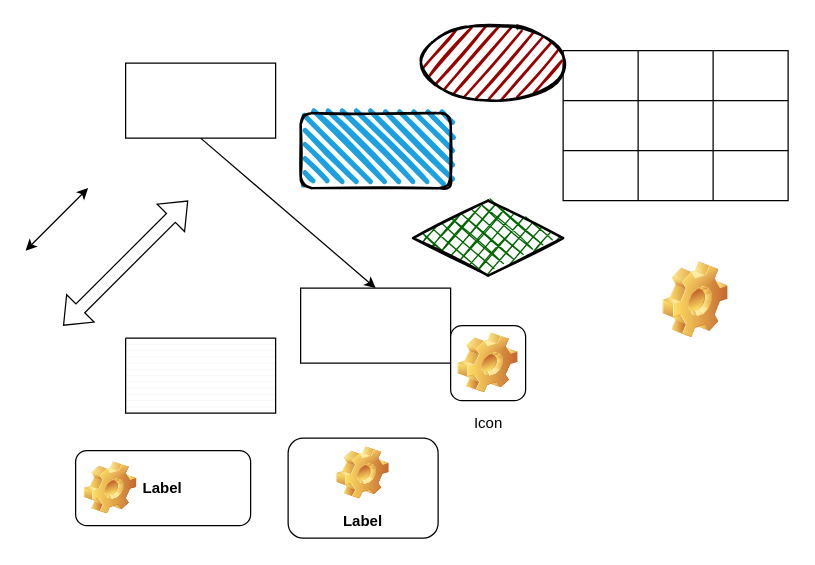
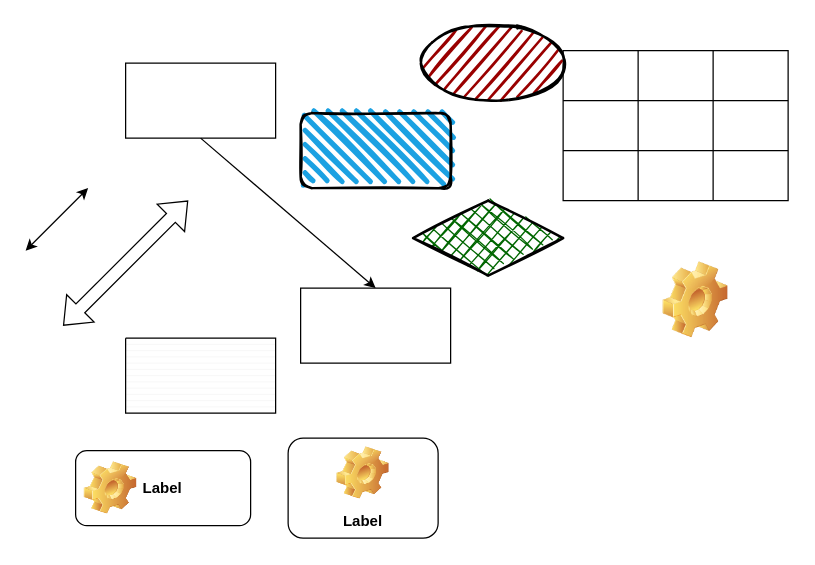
(488, 363) -> none
